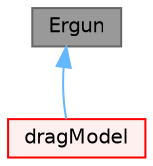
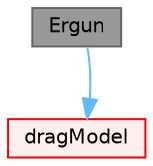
(63, 93) -> (90, 73)
